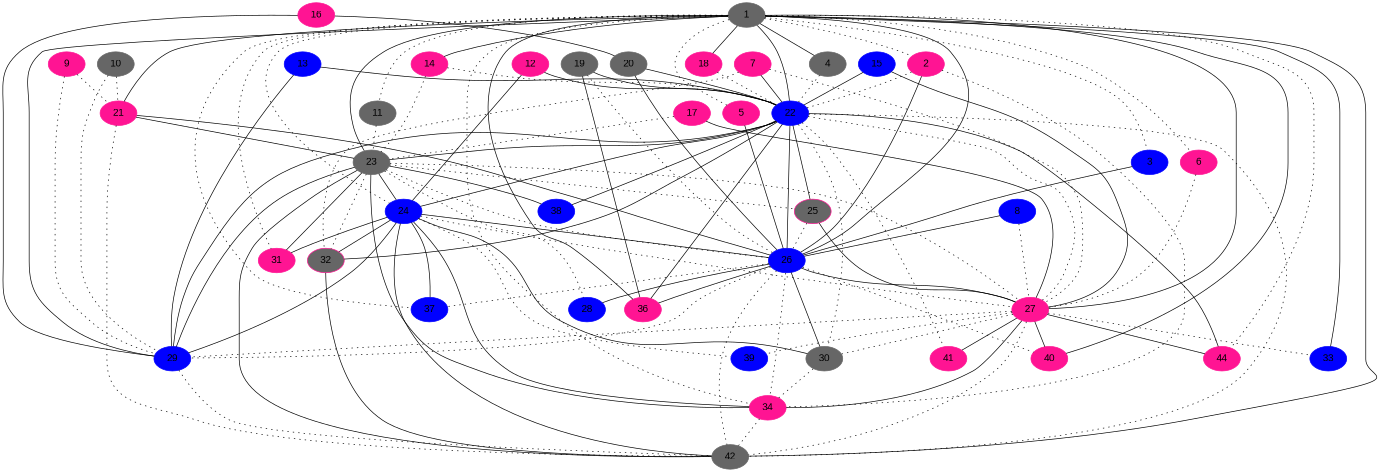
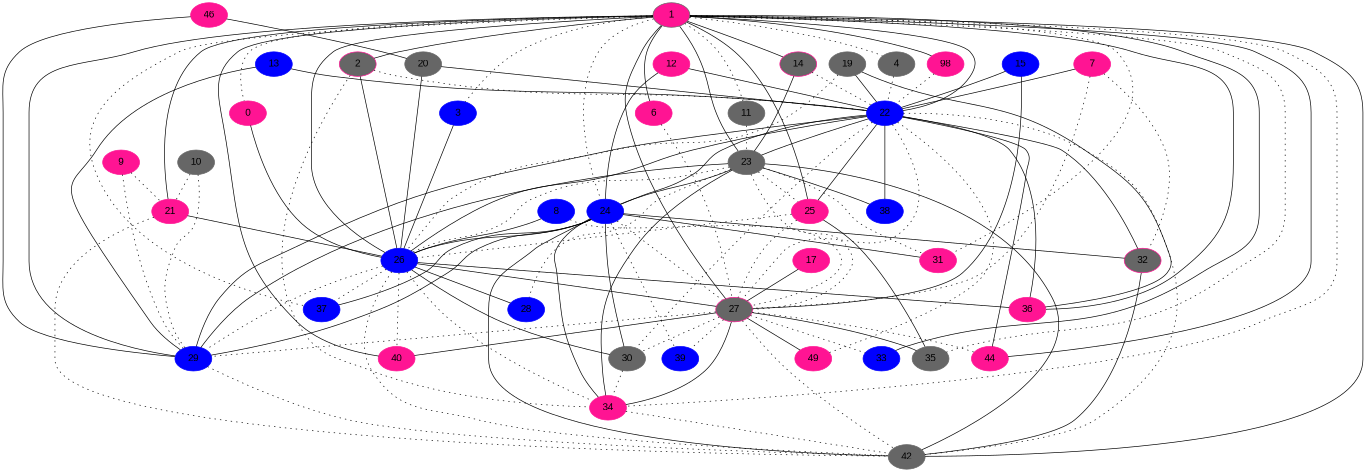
(316, 15) -> (209, 15)
(747, 15) -> (671, 15)
(839, 34) -> (513, 33)
(787, 40) -> (787, 31)
(994, 40) -> (645, 62)
(1224, 47) -> (1255, 52)
(429, 64) -> (798, 64)
(704, 64) -> (946, 64)
(926, 64) -> (358, 64)
none -> (769, 95)
(741, 113) -> (248, 113)
(407, 116) -> (776, 117)
(251, 139) -> none
(525, 139) -> none
(330, 206) -> (845, 208)
(349, 211) -> none
(813, 211) -> (810, 211)
(879, 279) -> (760, 253)
(1030, 310) -> (734, 310)
(1130, 335) -> (864, 328)
none -> (931, 359)
(948, 359) -> (813, 359)
